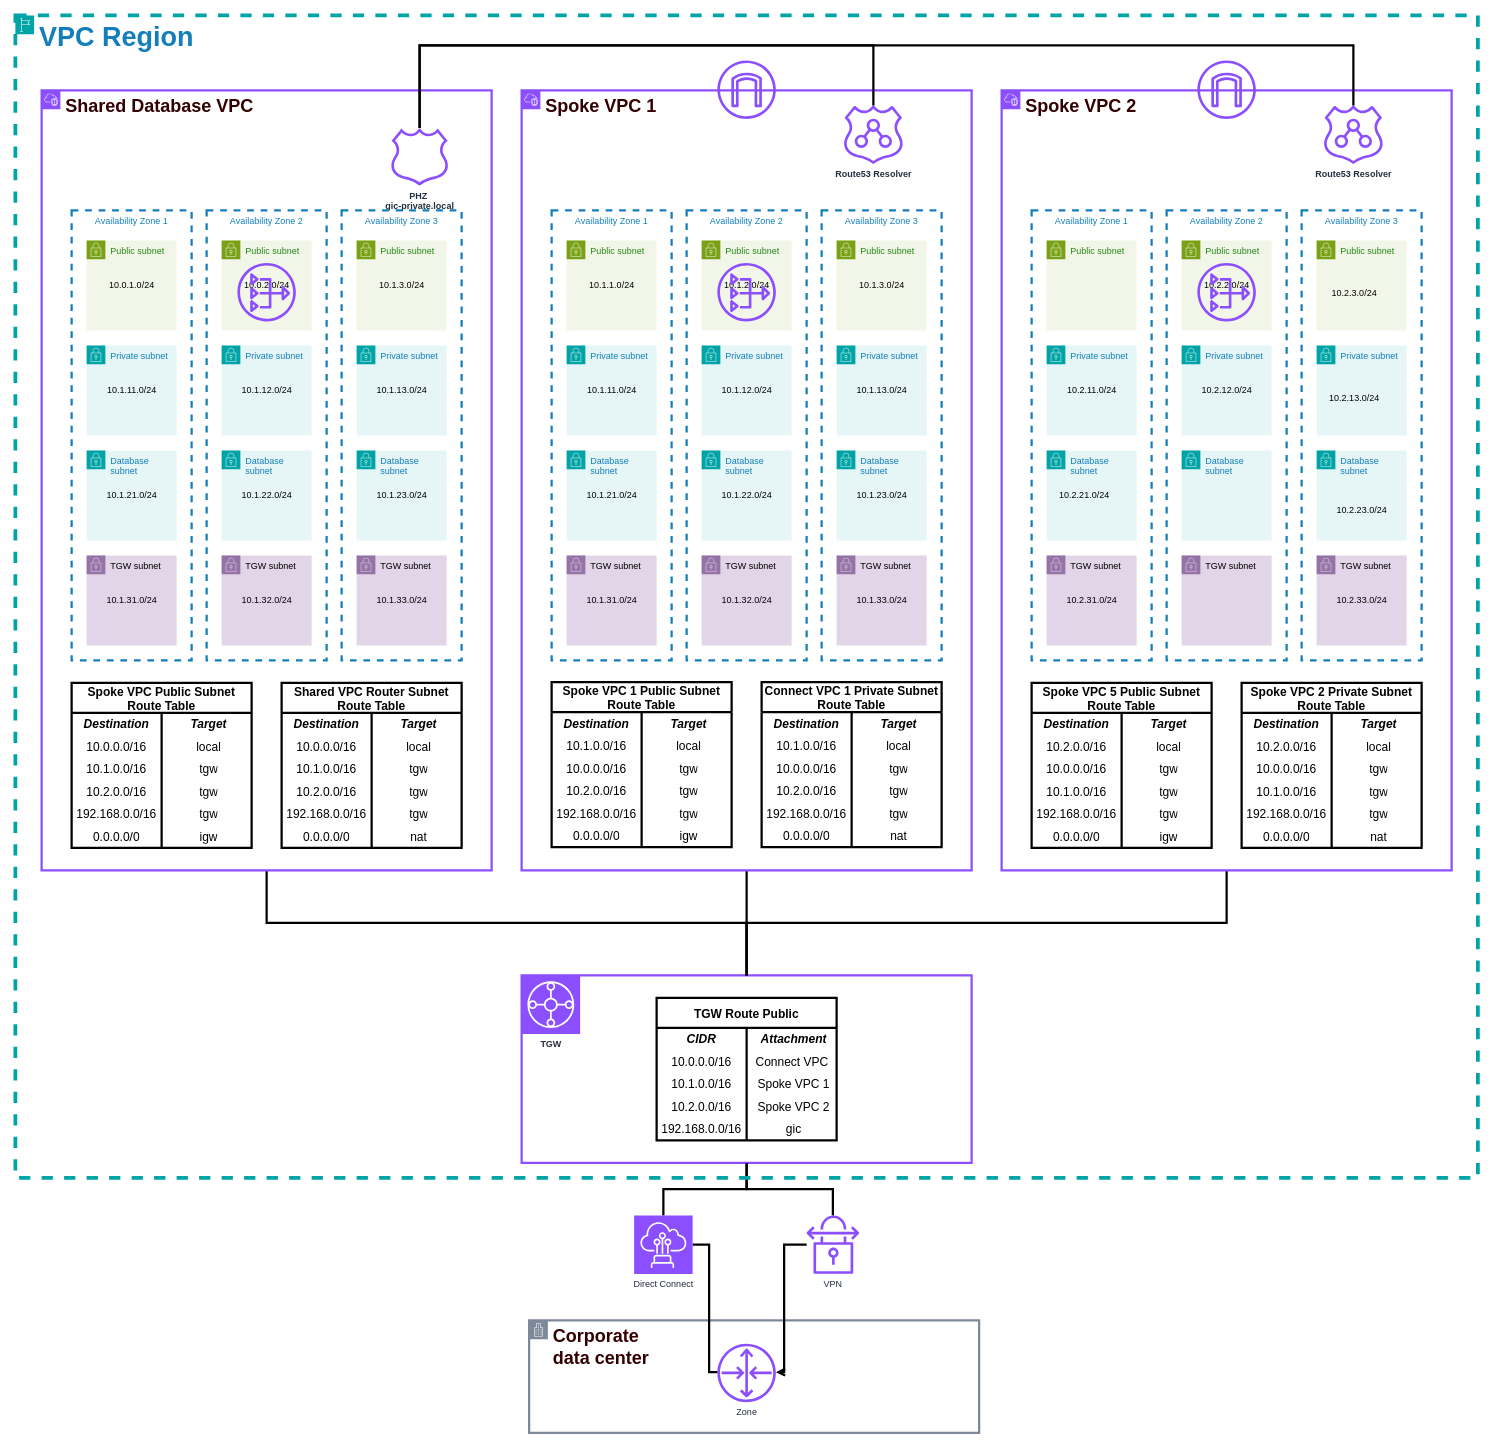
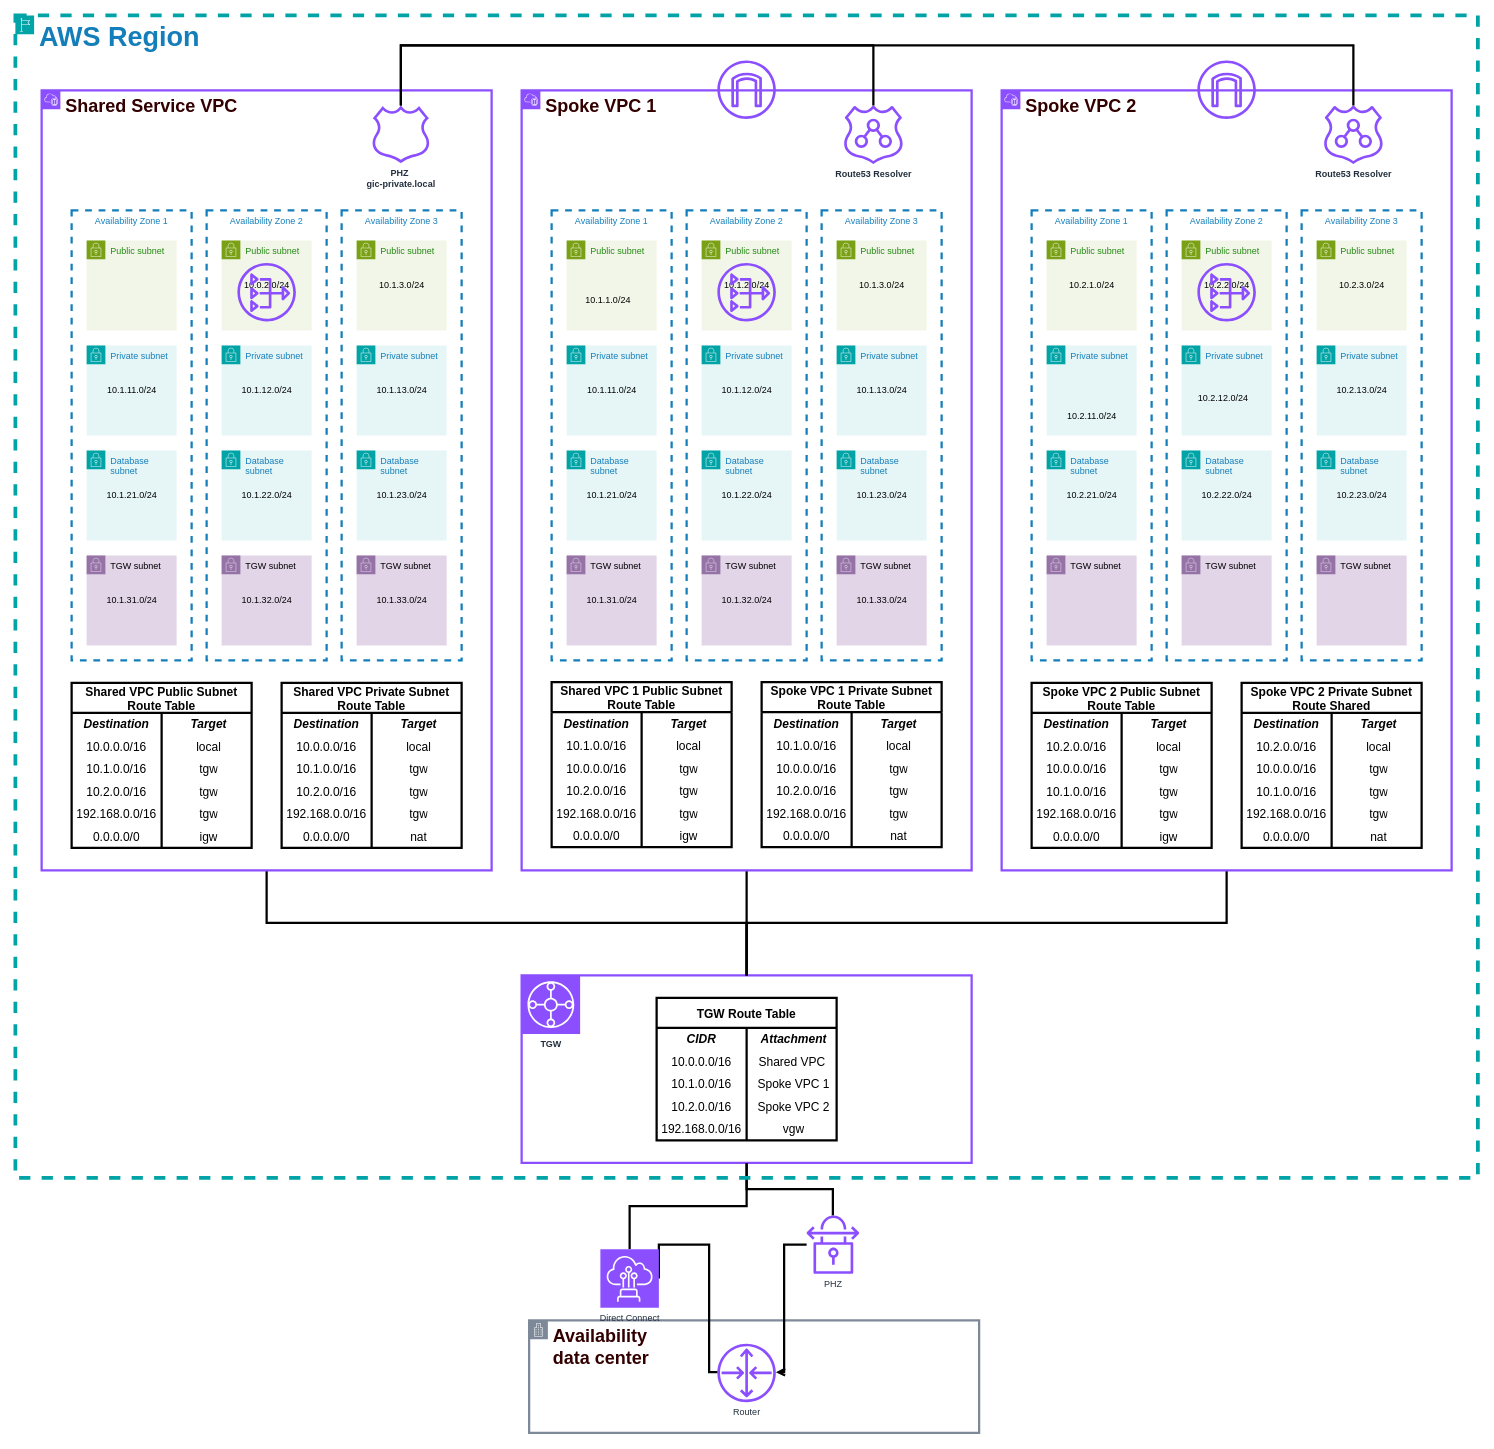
(62, 26) -> (62, 26)
(111, 101) -> (107, 101)
(420, 157) -> (401, 134)
(132, 285) -> none
(612, 285) -> (608, 300)
none -> (1092, 285)
(1354, 293) -> (1362, 285)
(1092, 390) -> (1092, 417)
(1227, 390) -> (1223, 398)
(1354, 398) -> (1362, 390)
(1084, 495) -> (1092, 495)
none -> (1227, 495)
(1362, 510) -> (1362, 495)
(1092, 600) -> none
(1362, 600) -> none
(641, 691) -> (641, 691)
(851, 691) -> (851, 691)
(161, 692) -> (161, 692)
(371, 692) -> (371, 692)
(1121, 692) -> (1121, 692)
(1331, 692) -> (1331, 692)
(746, 1014) -> (746, 1014)
(794, 1062) -> (794, 1062)
(794, 1129) -> (794, 1129)
(663, 1245) -> (630, 1278)
(833, 1285) -> (833, 1285)
(580, 1336) -> (580, 1336)
(747, 1413) -> (747, 1413)
